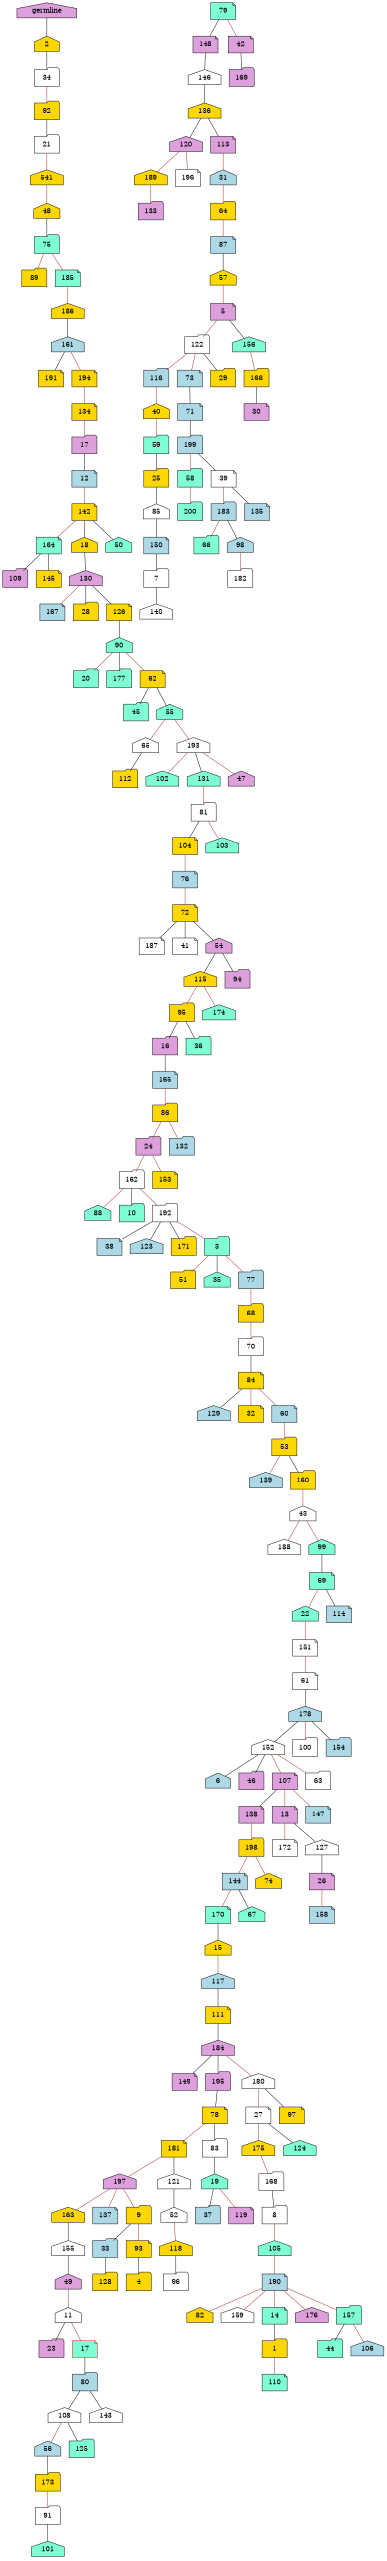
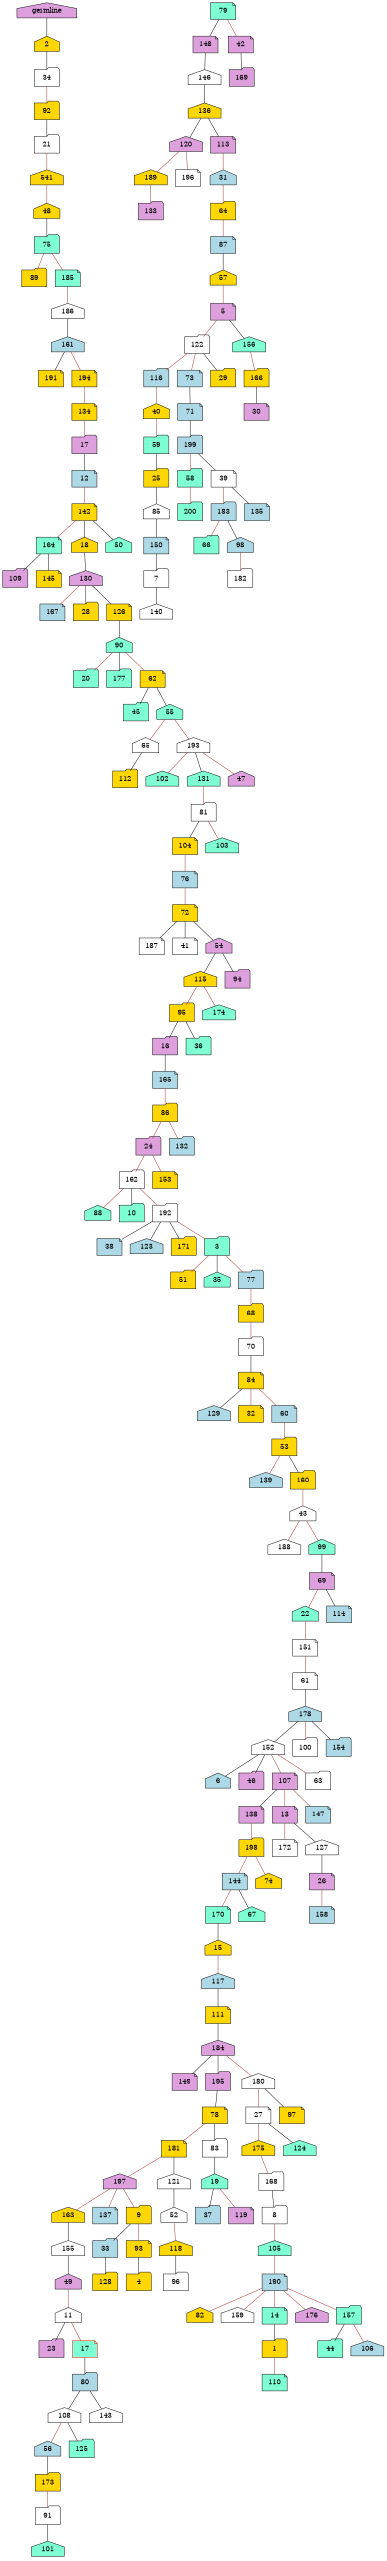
(68, 312) -> (68, 312)
(322, 1581) -> (322, 1581)
